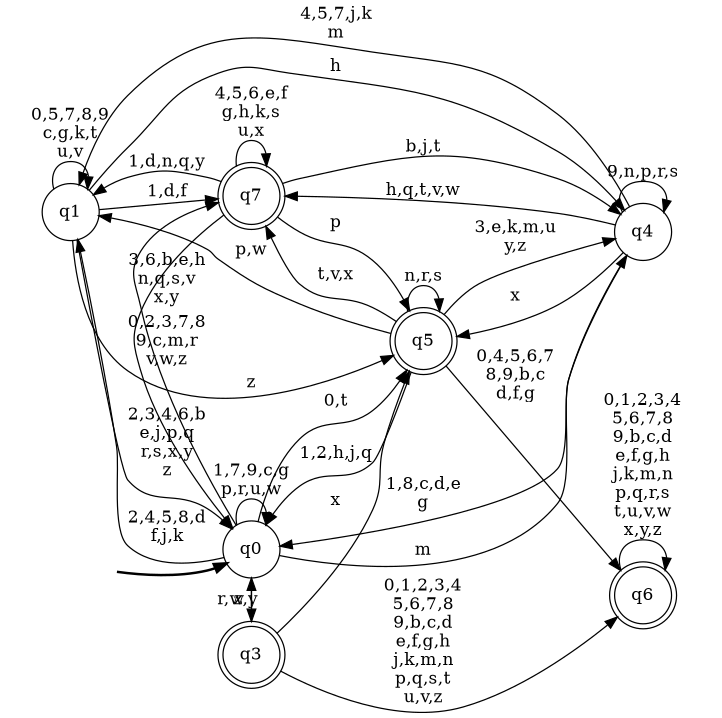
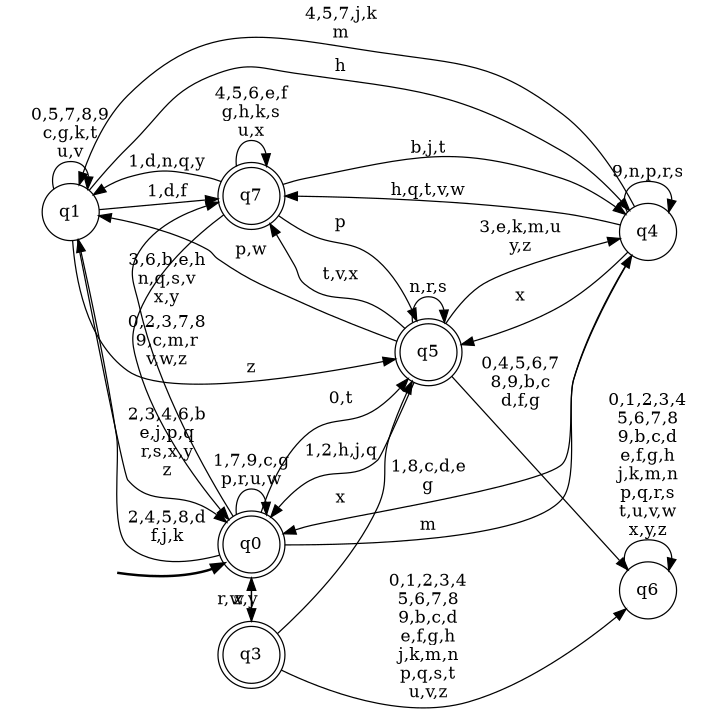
(251, 549) -> (251, 544)
(643, 595) -> (648, 590)
